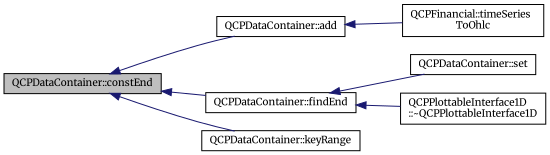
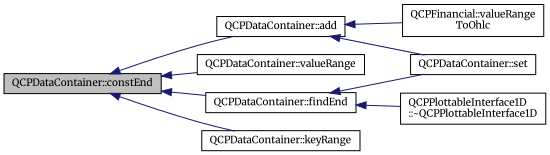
(473, 21) -> (473, 21)
none -> (382, 47)
none -> (281, 65)
